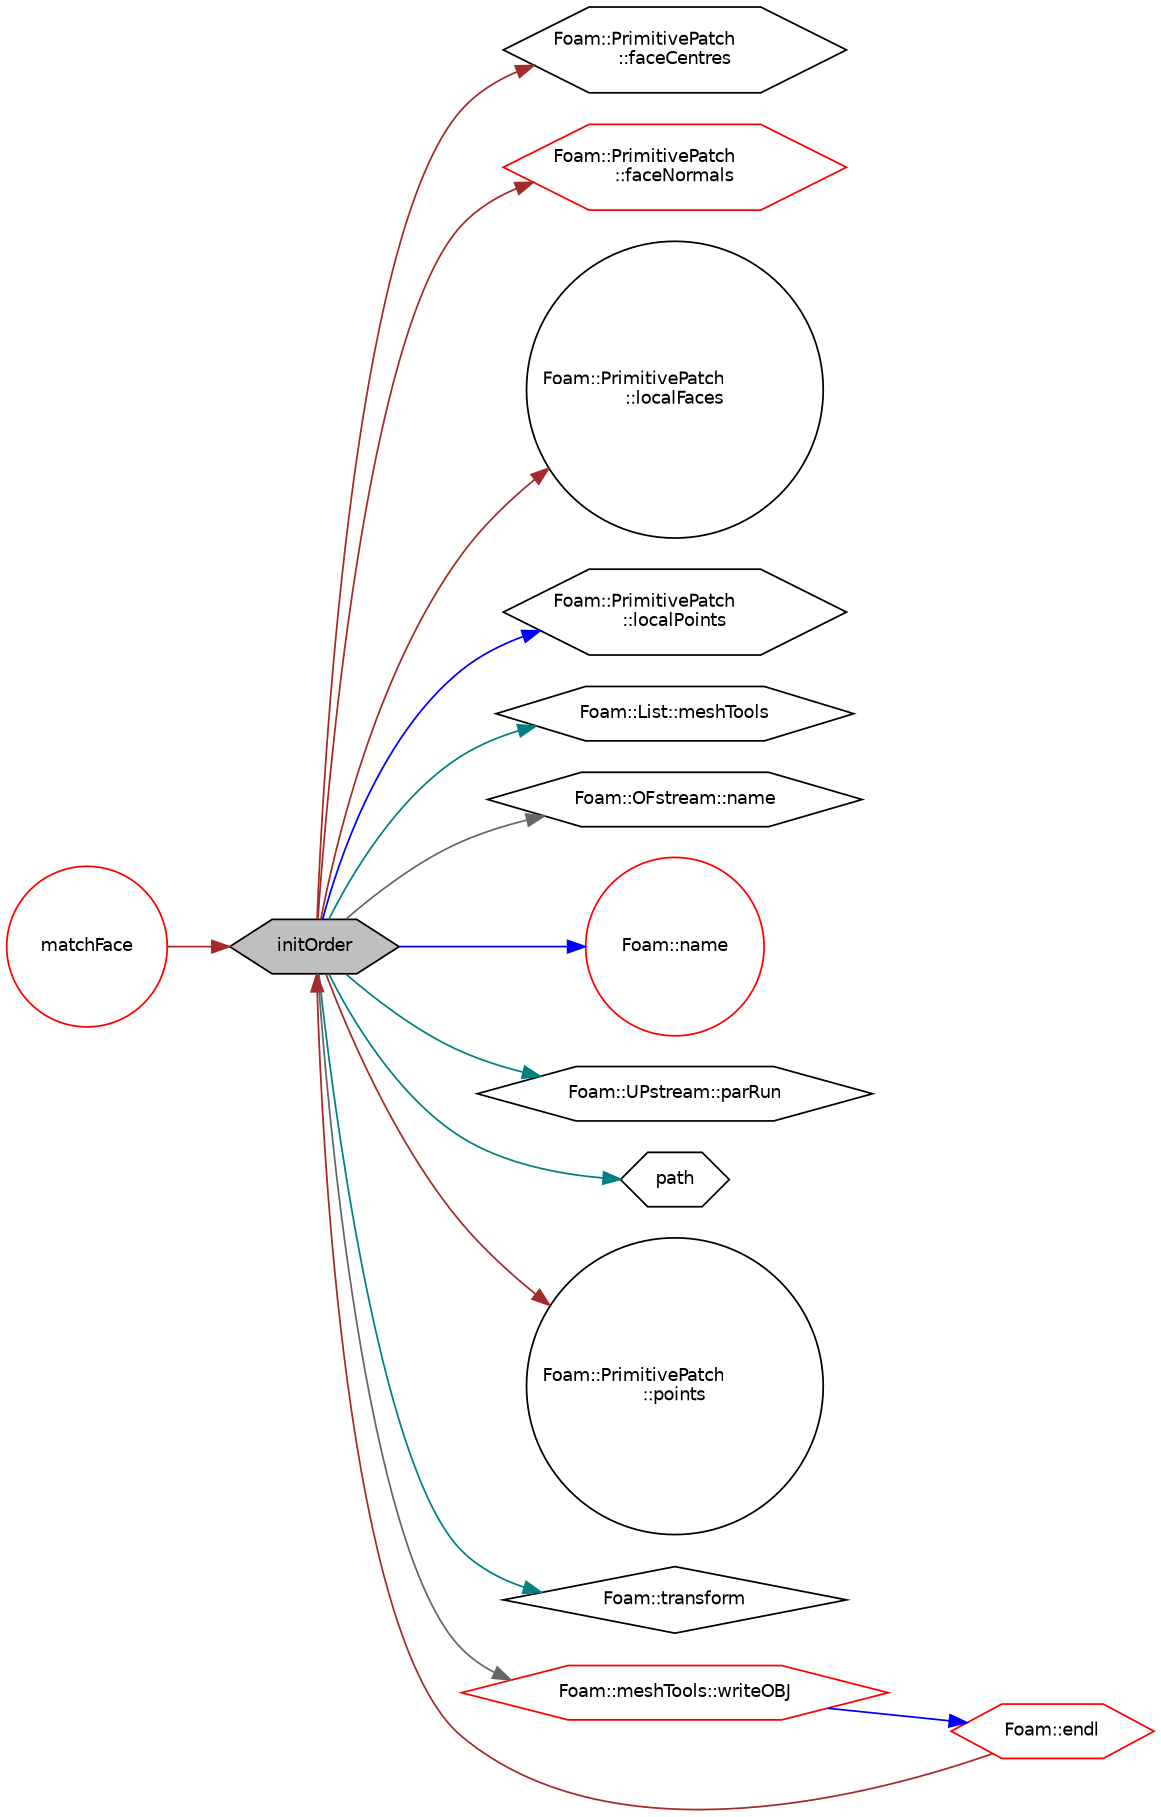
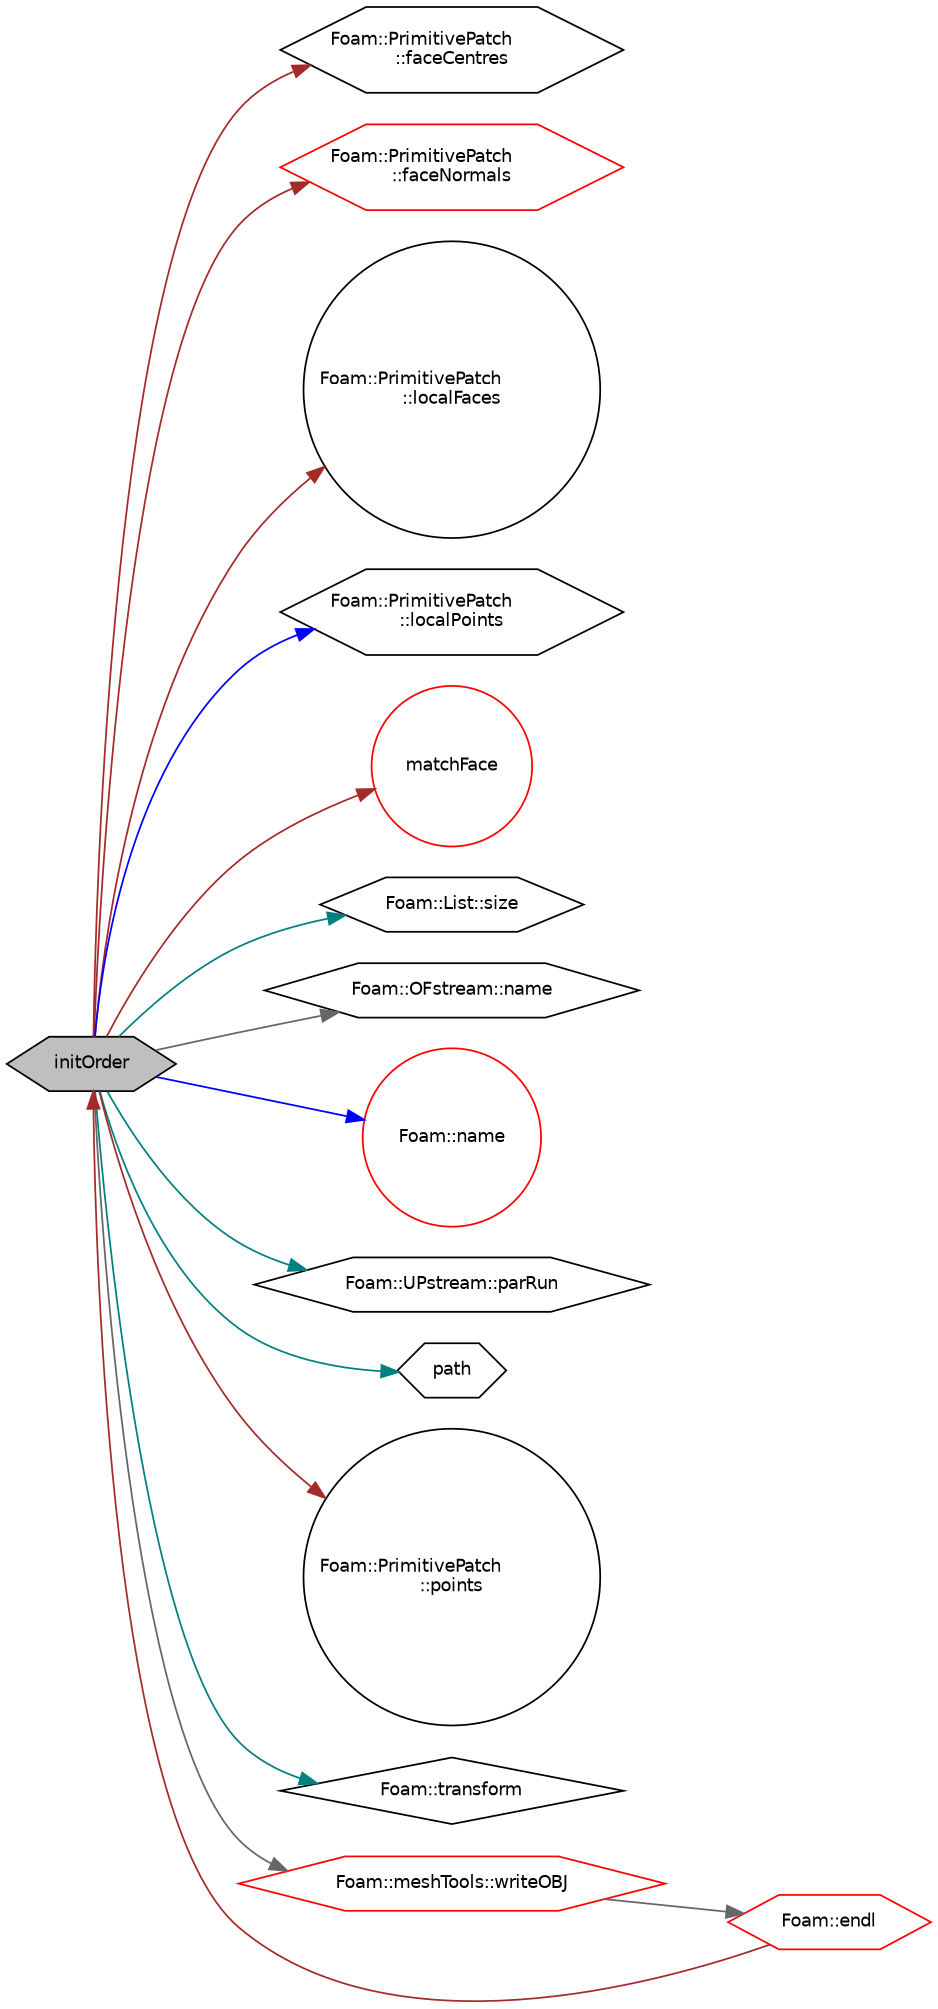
(675, 714) -> (452, 905)
(189, 947) -> (208, 890)
(888, 1714) -> (665, 1905)
